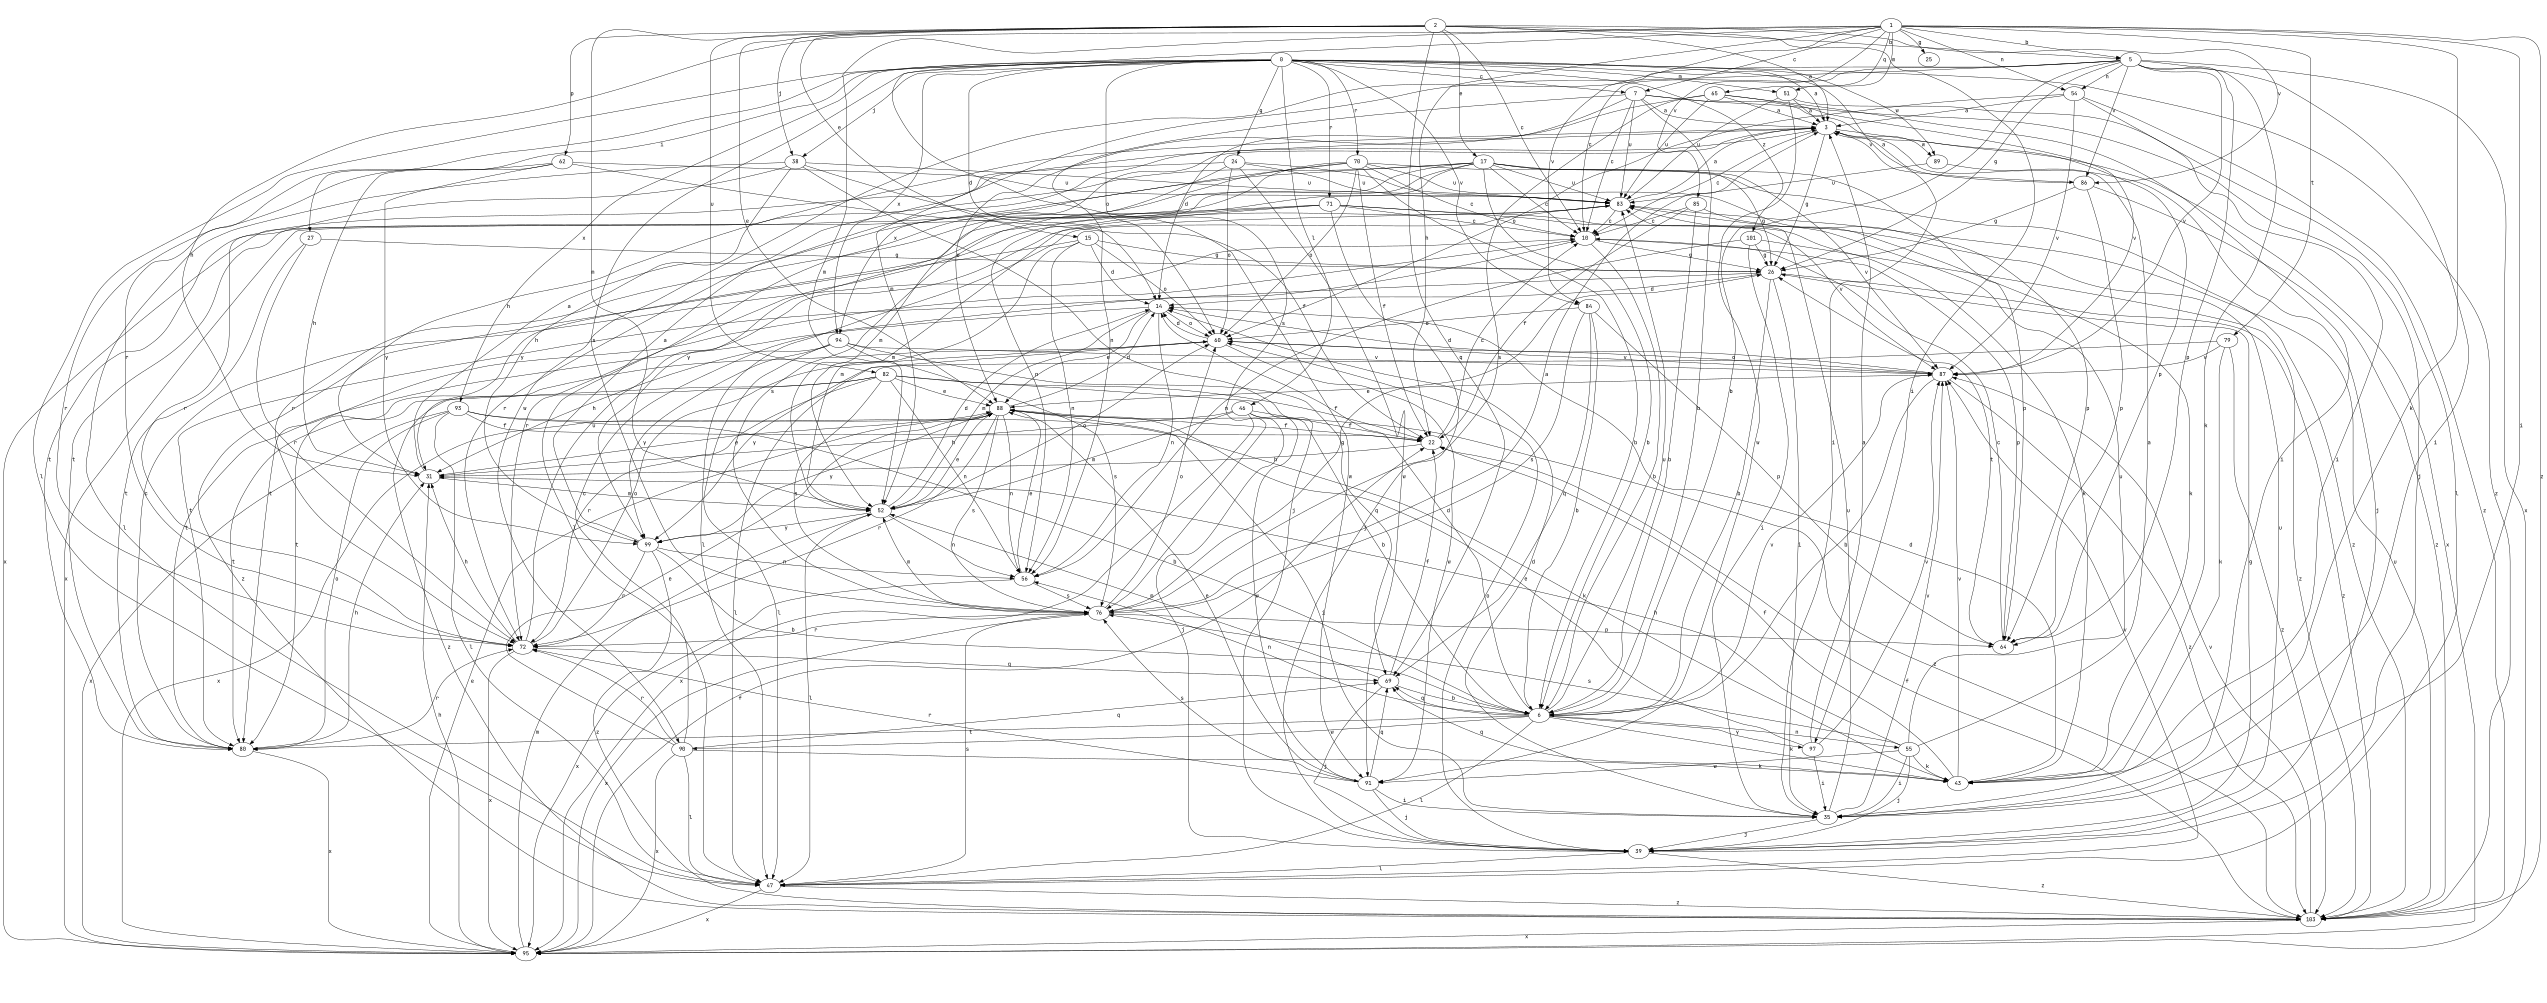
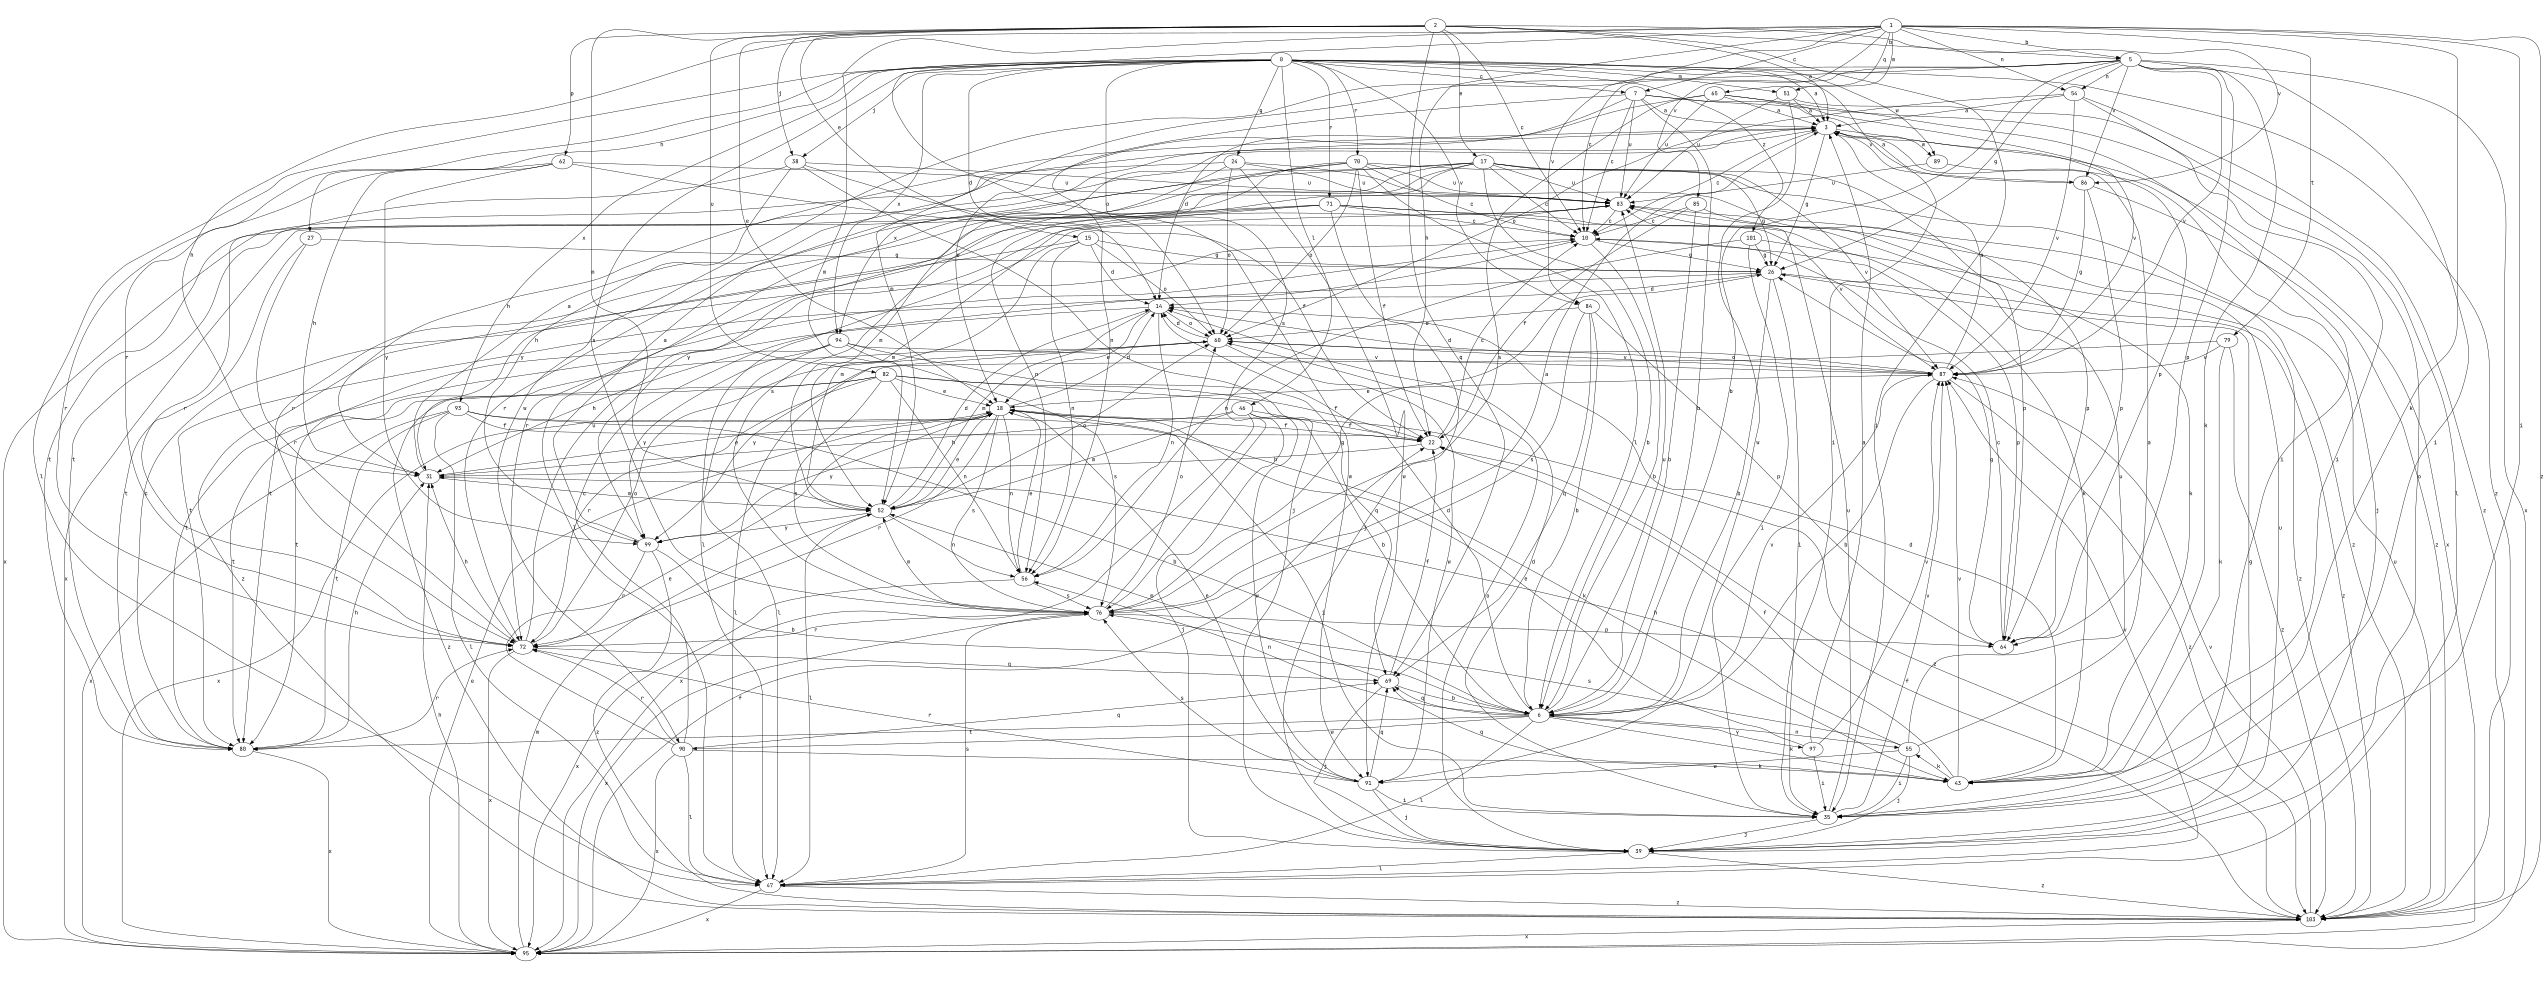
(1929, 60) -> none
(662, 145) -> (662, 145)
(1715, 154) -> (1969, 229)
(2028, 163) -> (2003, 209)
(1948, 234) -> (2058, 319)
(1000, 409) -> (1000, 409)
(1636, 443) -> (1636, 443)
(89, 446) -> none
(1992, 460) -> (1992, 460)
(2419, 477) -> (2419, 477)
(833, 569) -> none
(337, 579) -> (337, 579)
(1927, 770) -> (1935, 767)
